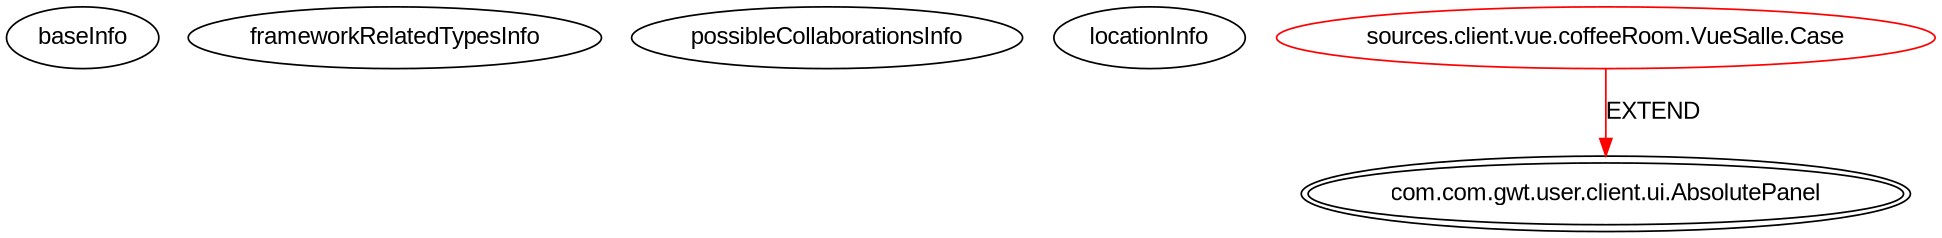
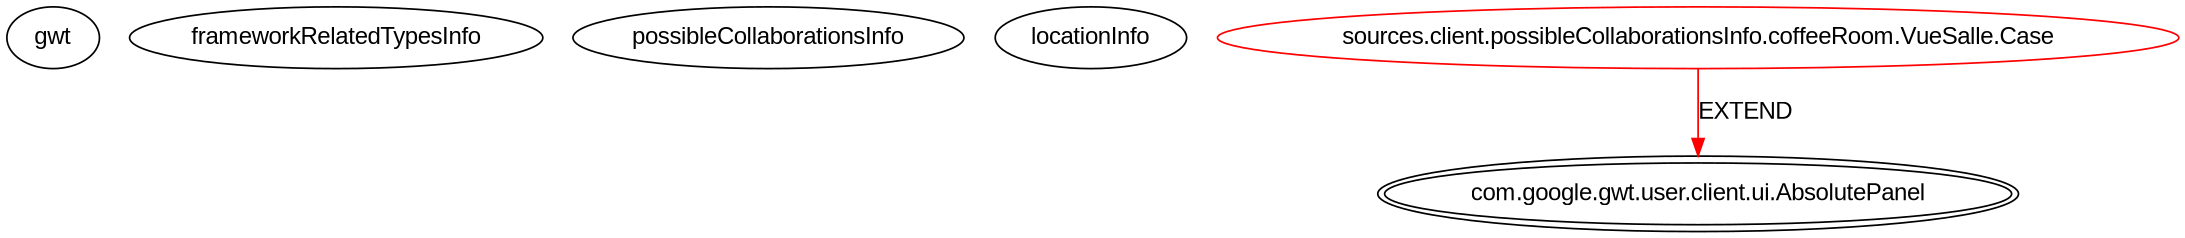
(83, 38) -> (53, 38)
(1606, 38) -> (1698, 38)
(1606, 194) -> (1698, 194)
